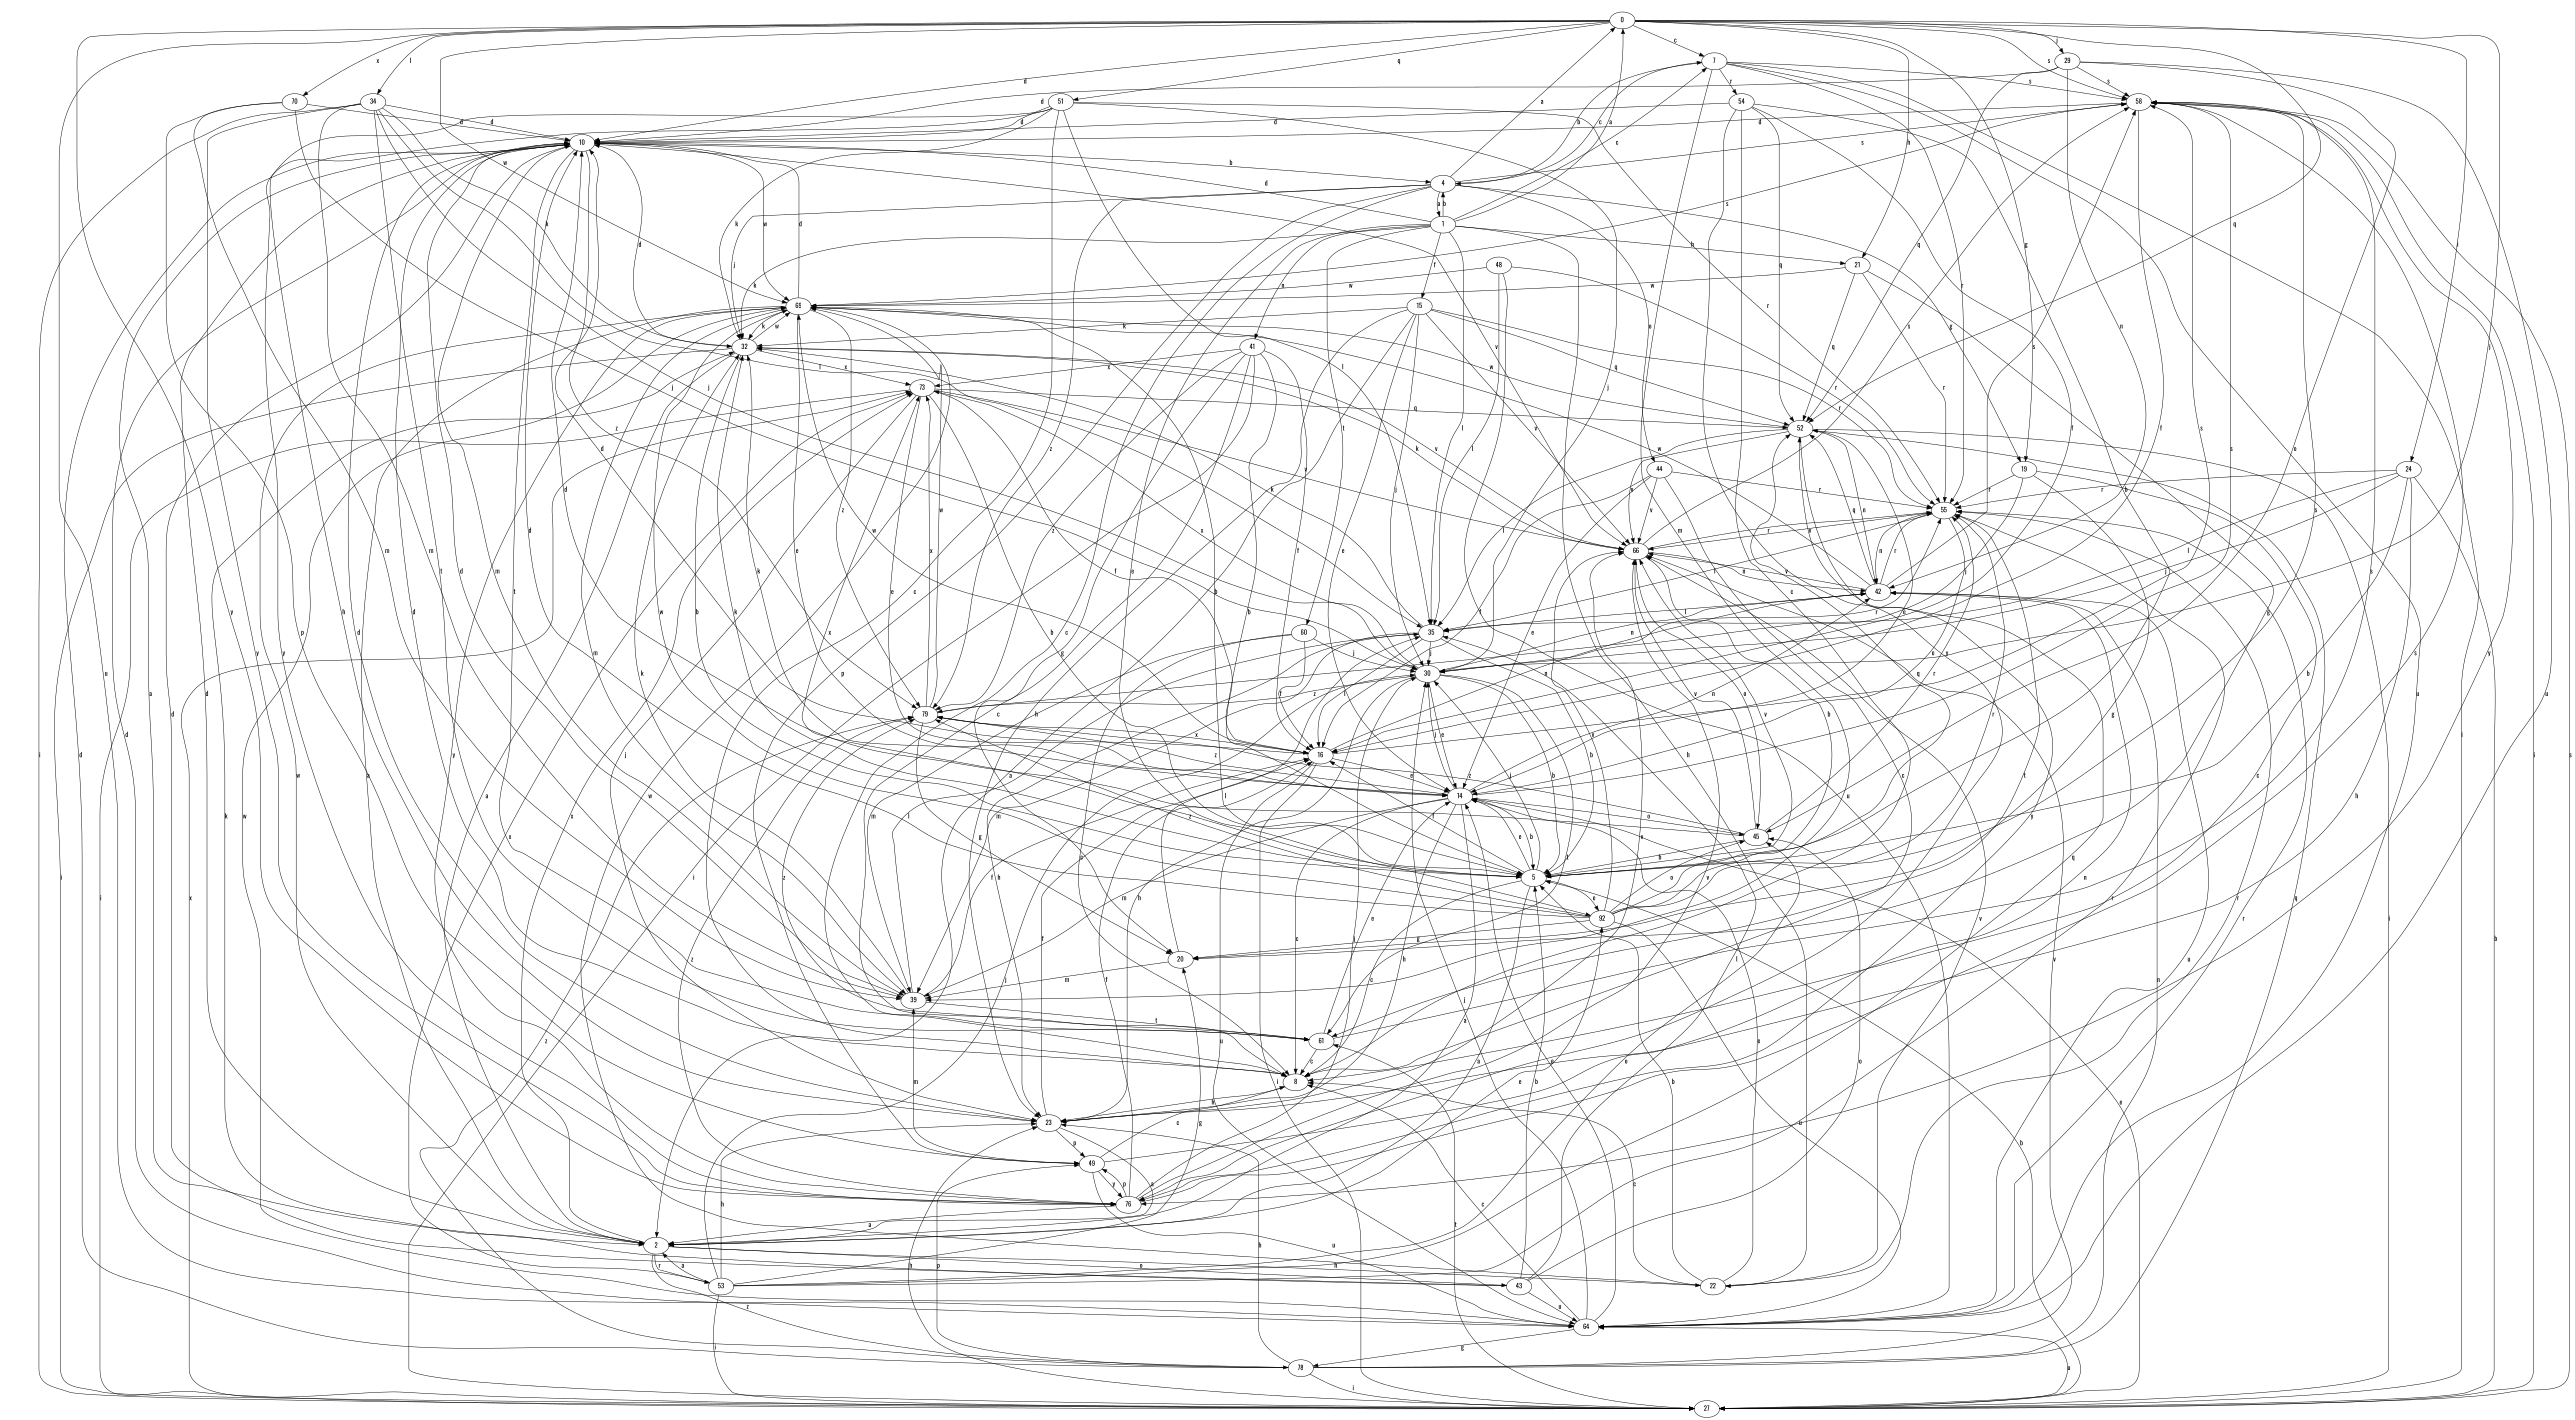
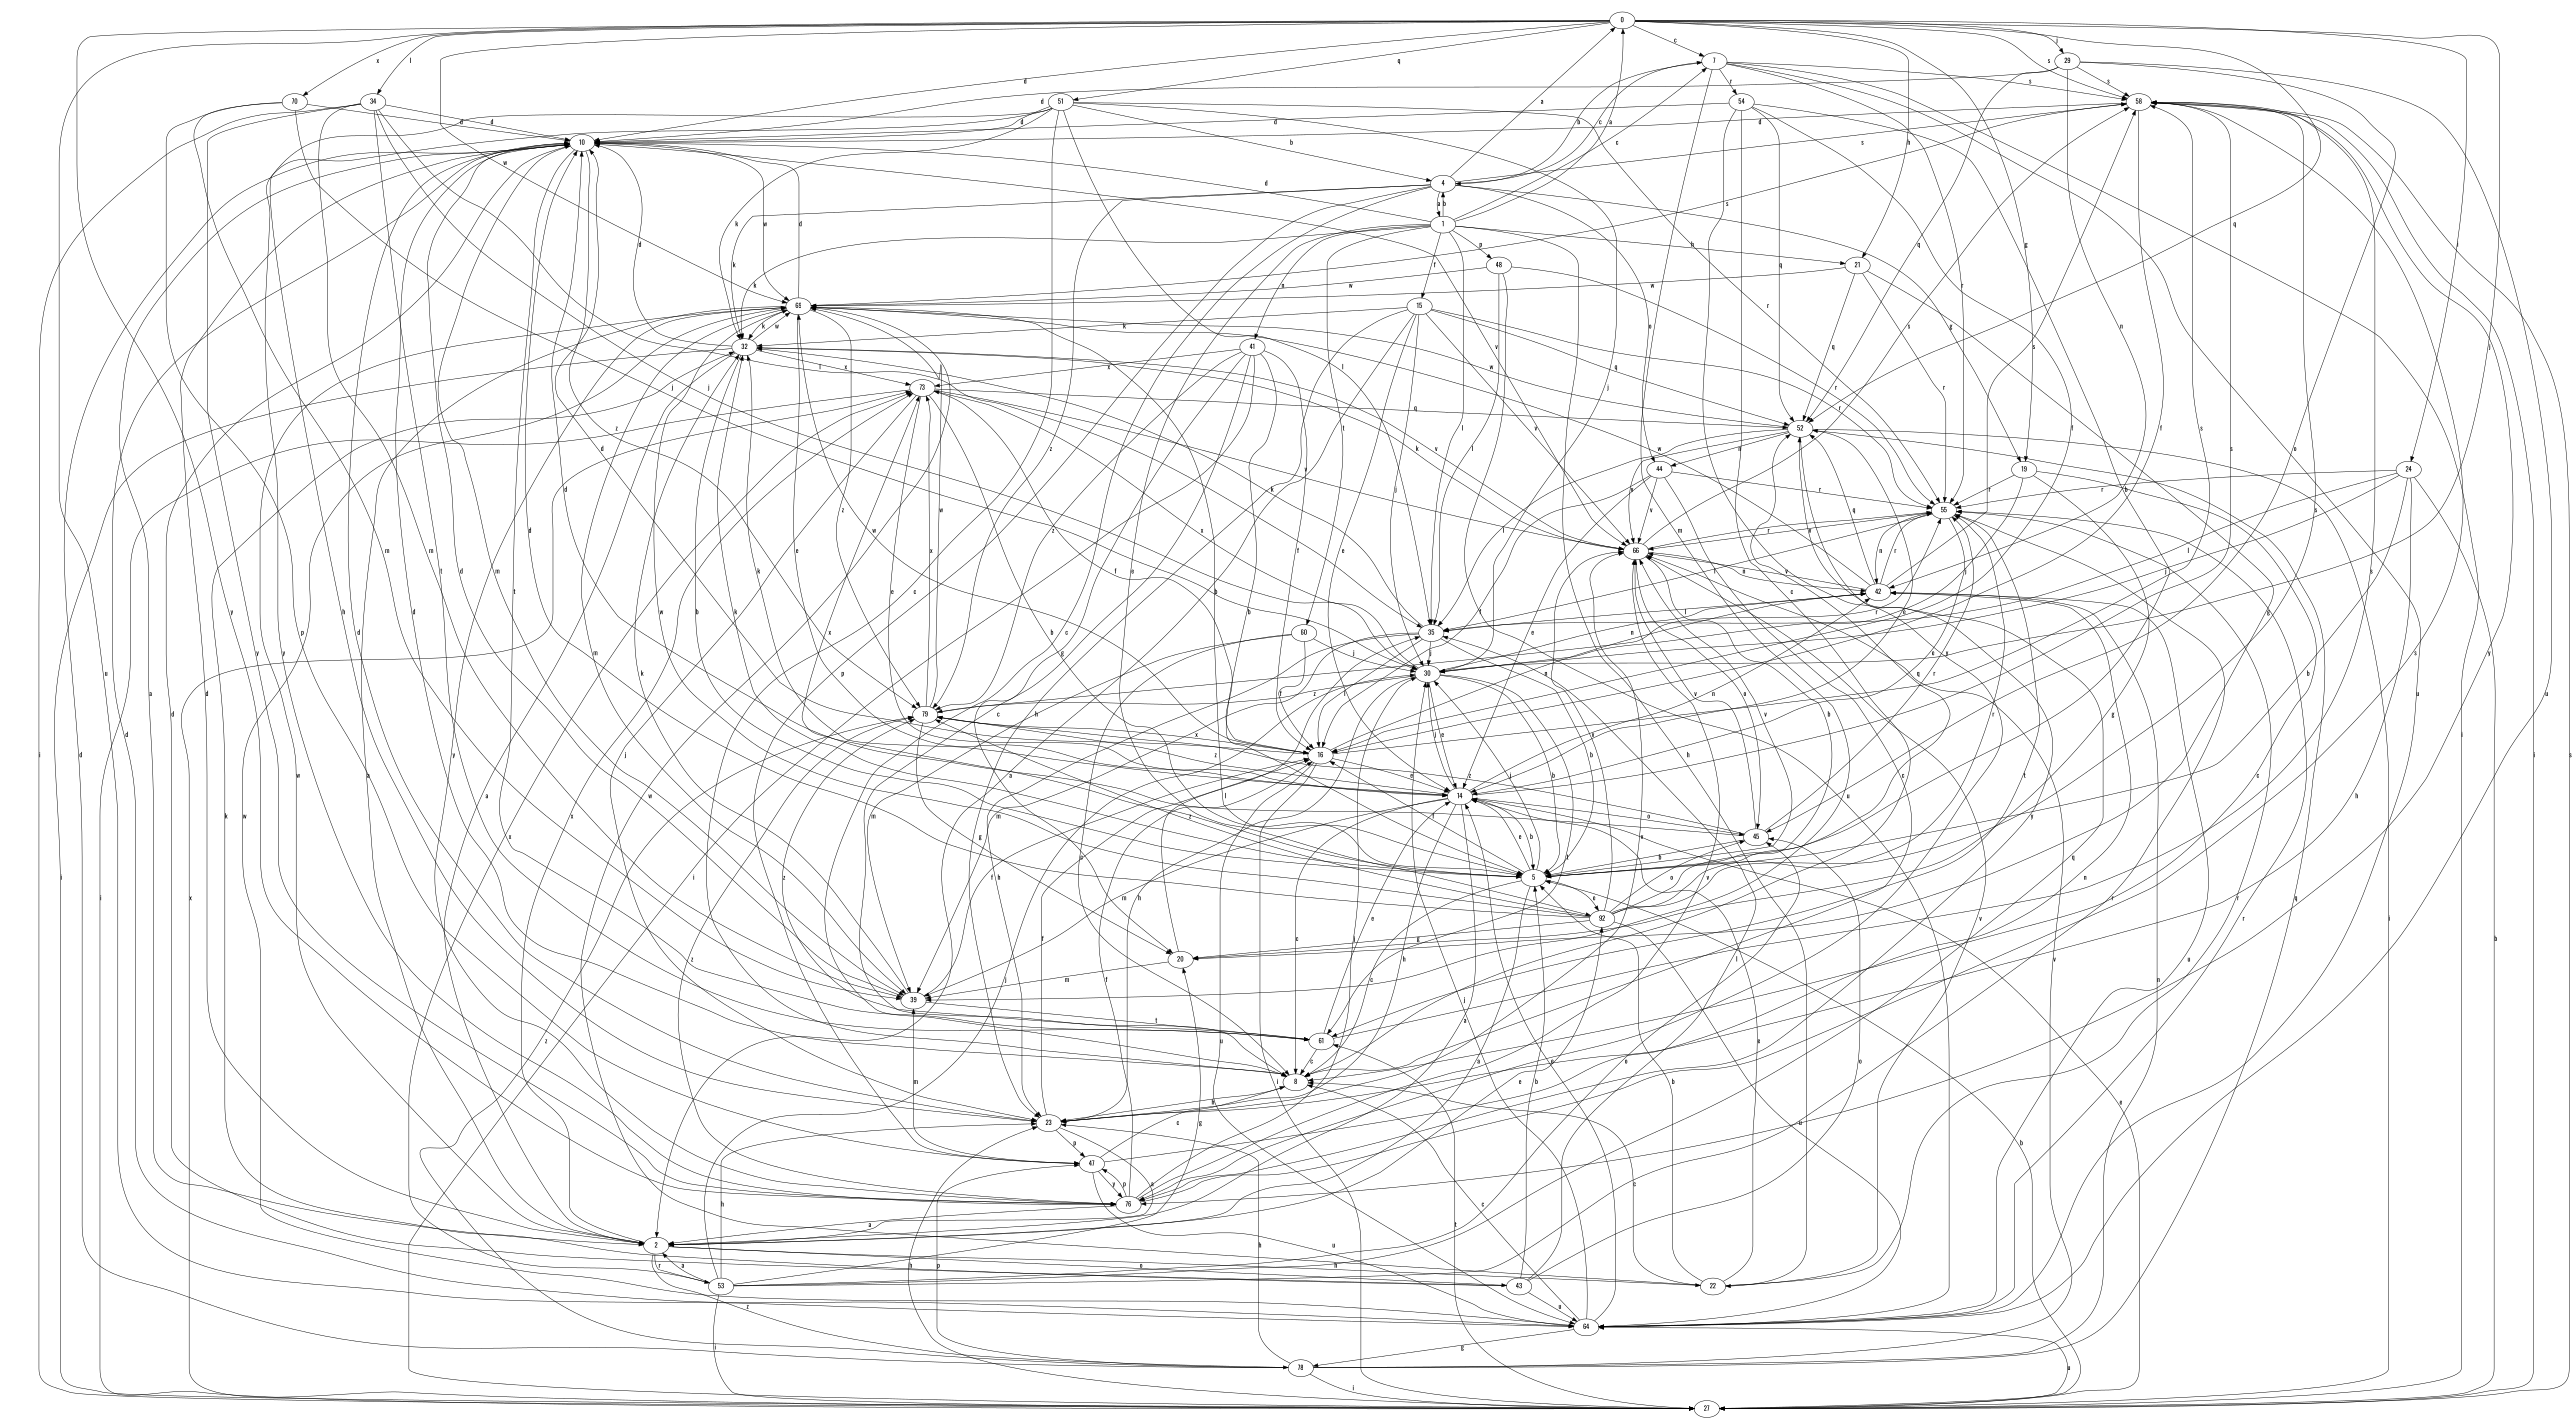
(1011, 155) -> (1250, 142)
(550, 240) -> none
none -> (1471, 242)
(734, 265) -> (734, 265)
(1858, 494) -> (1732, 449)
(1098, 719) -> none
(1092, 1164) -> (1092, 1164)
